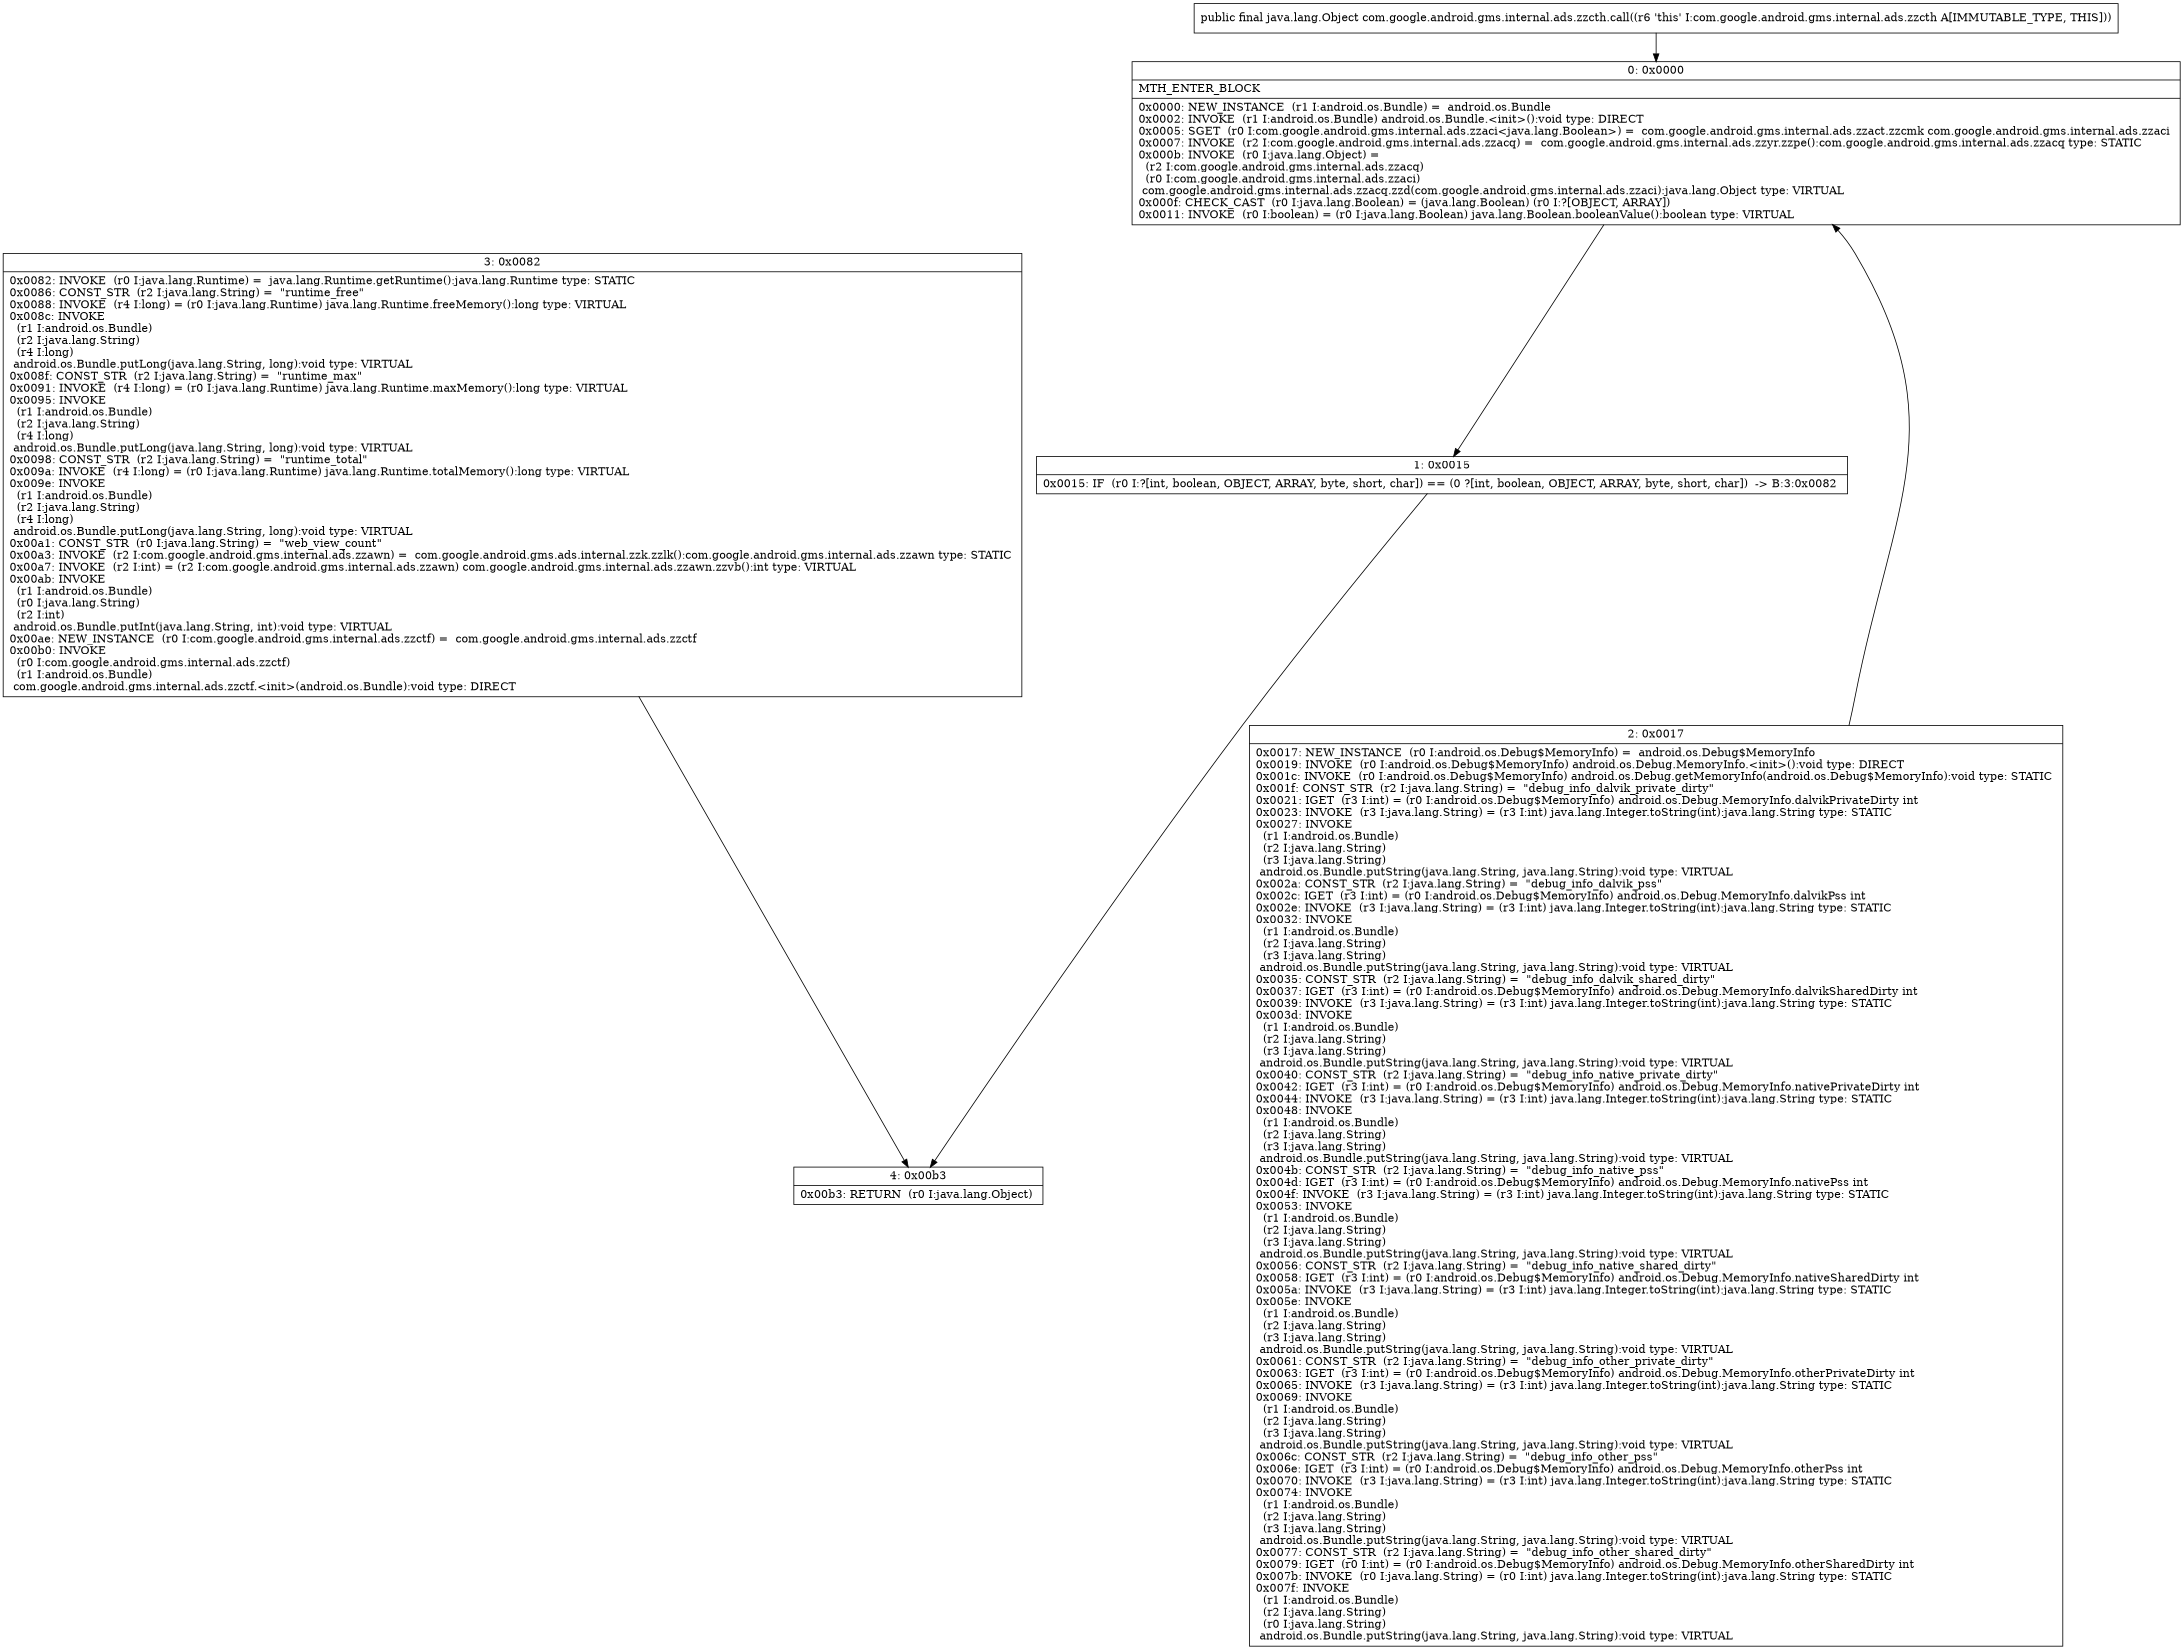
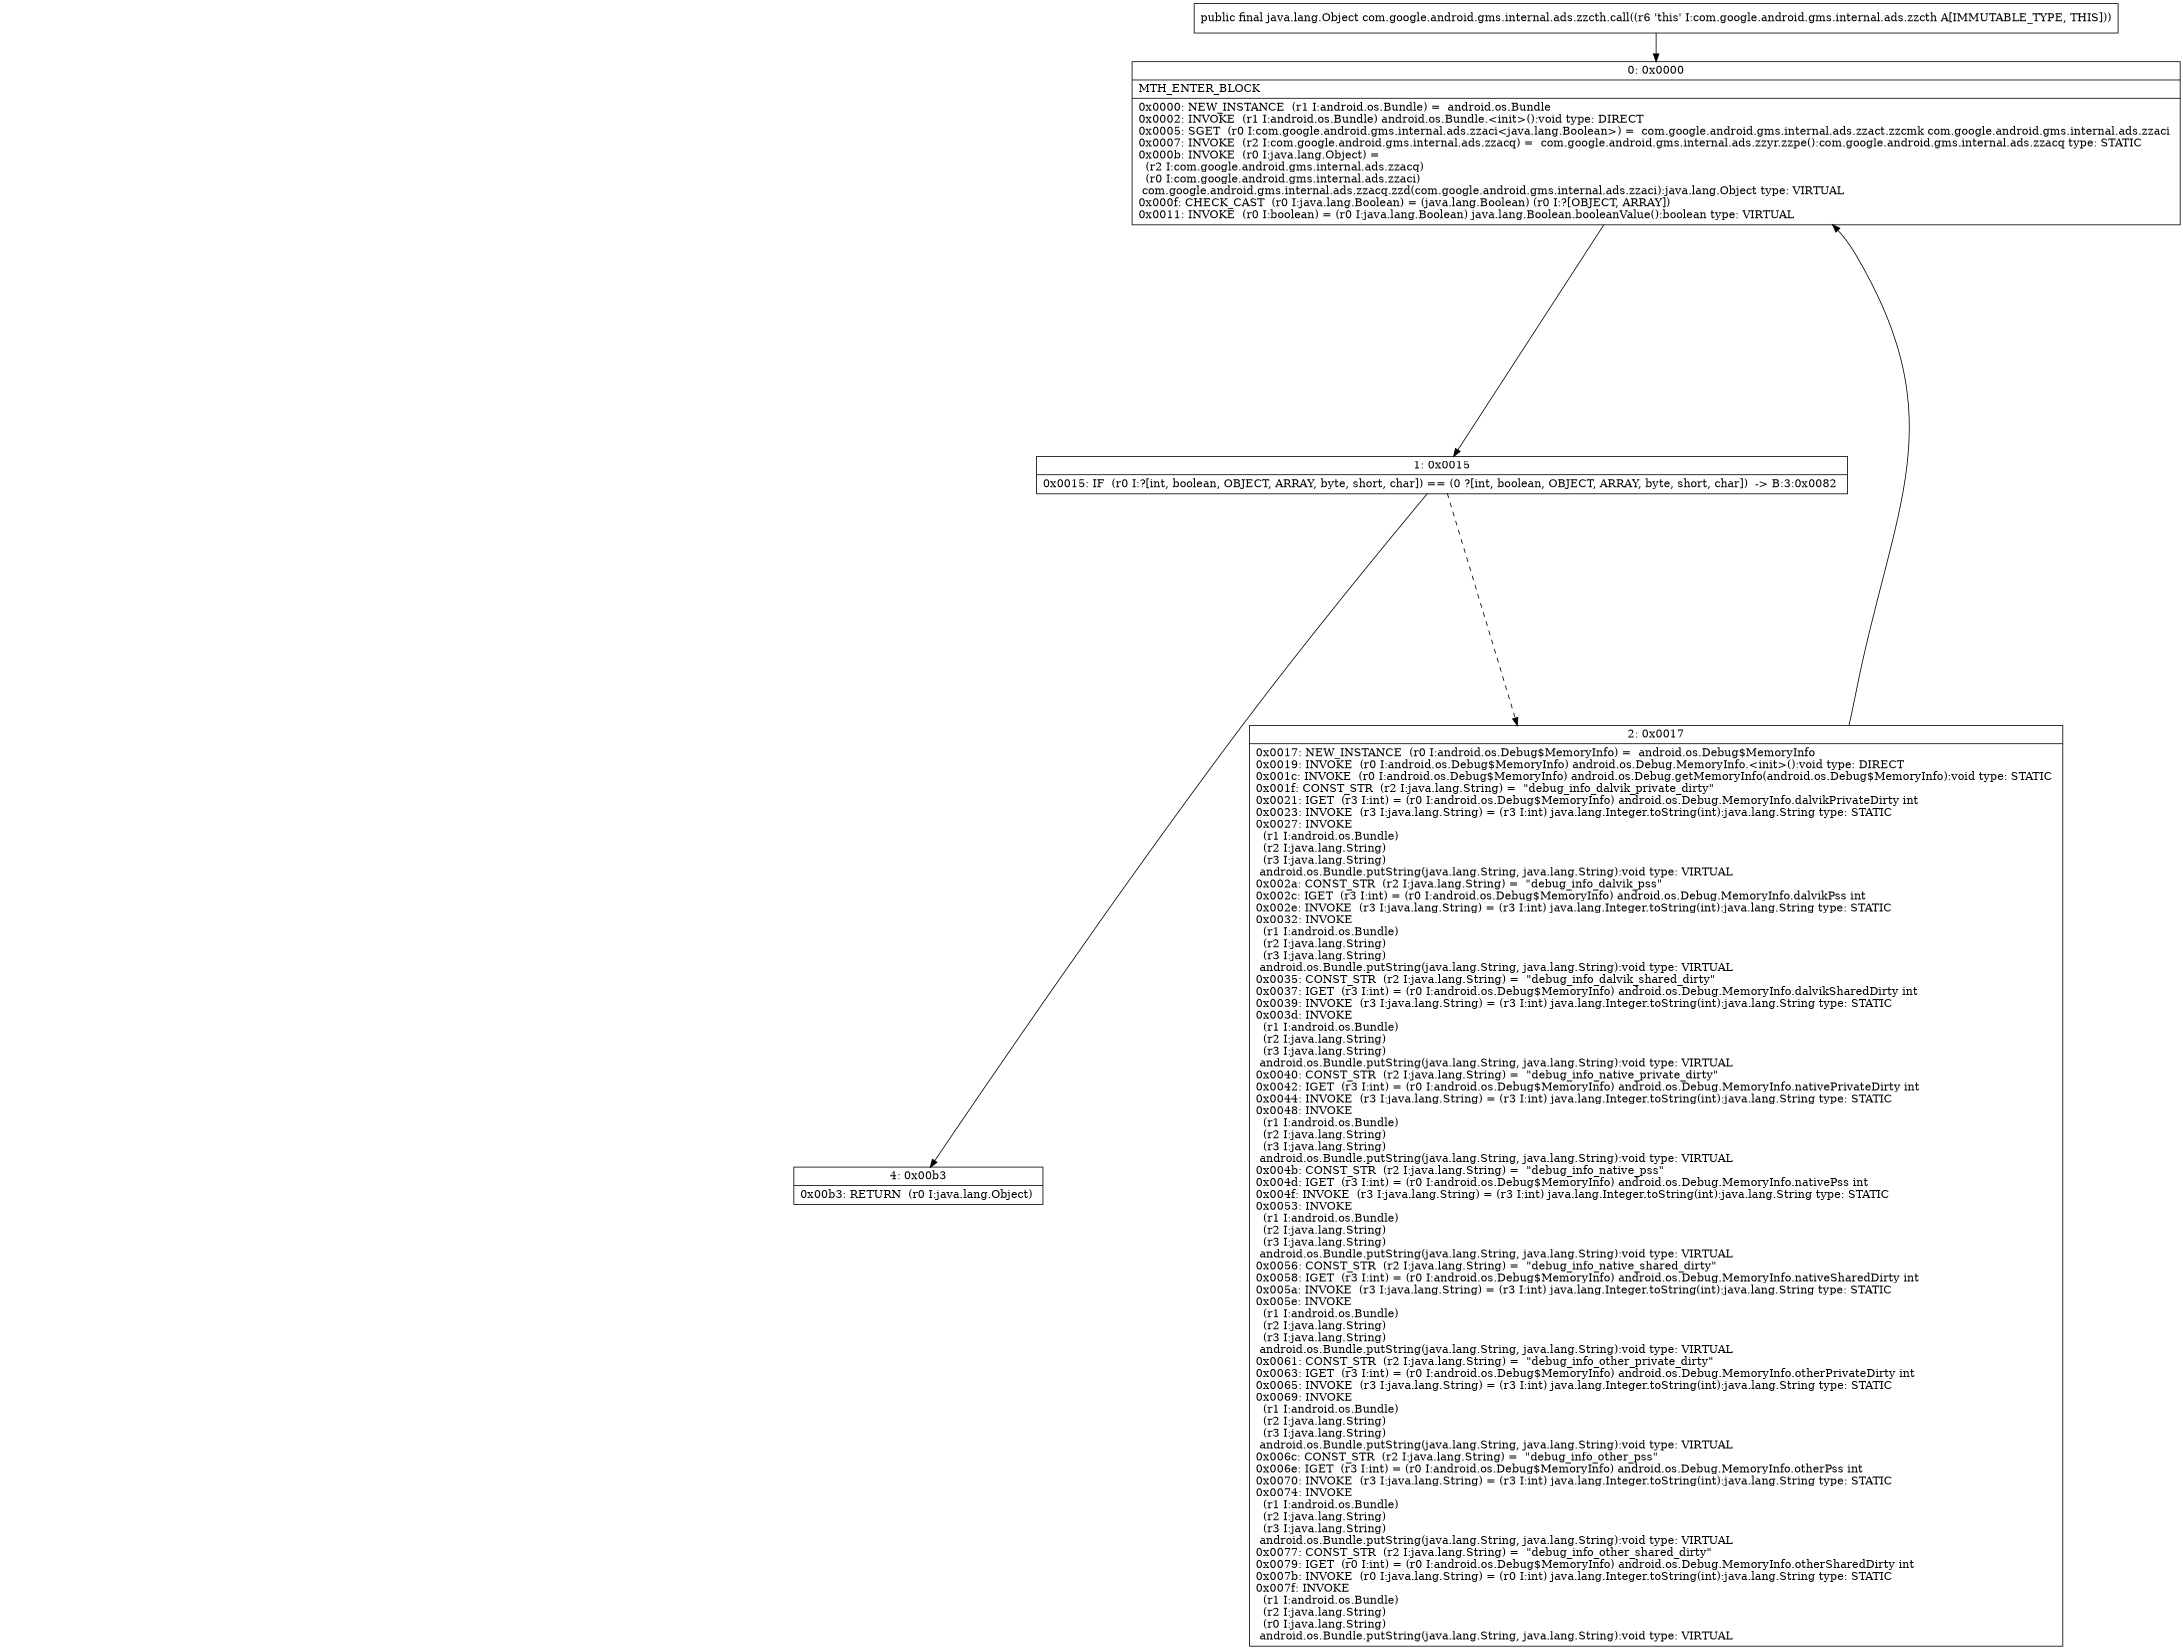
(513, 475) -> none
none -> (1481, 606)
